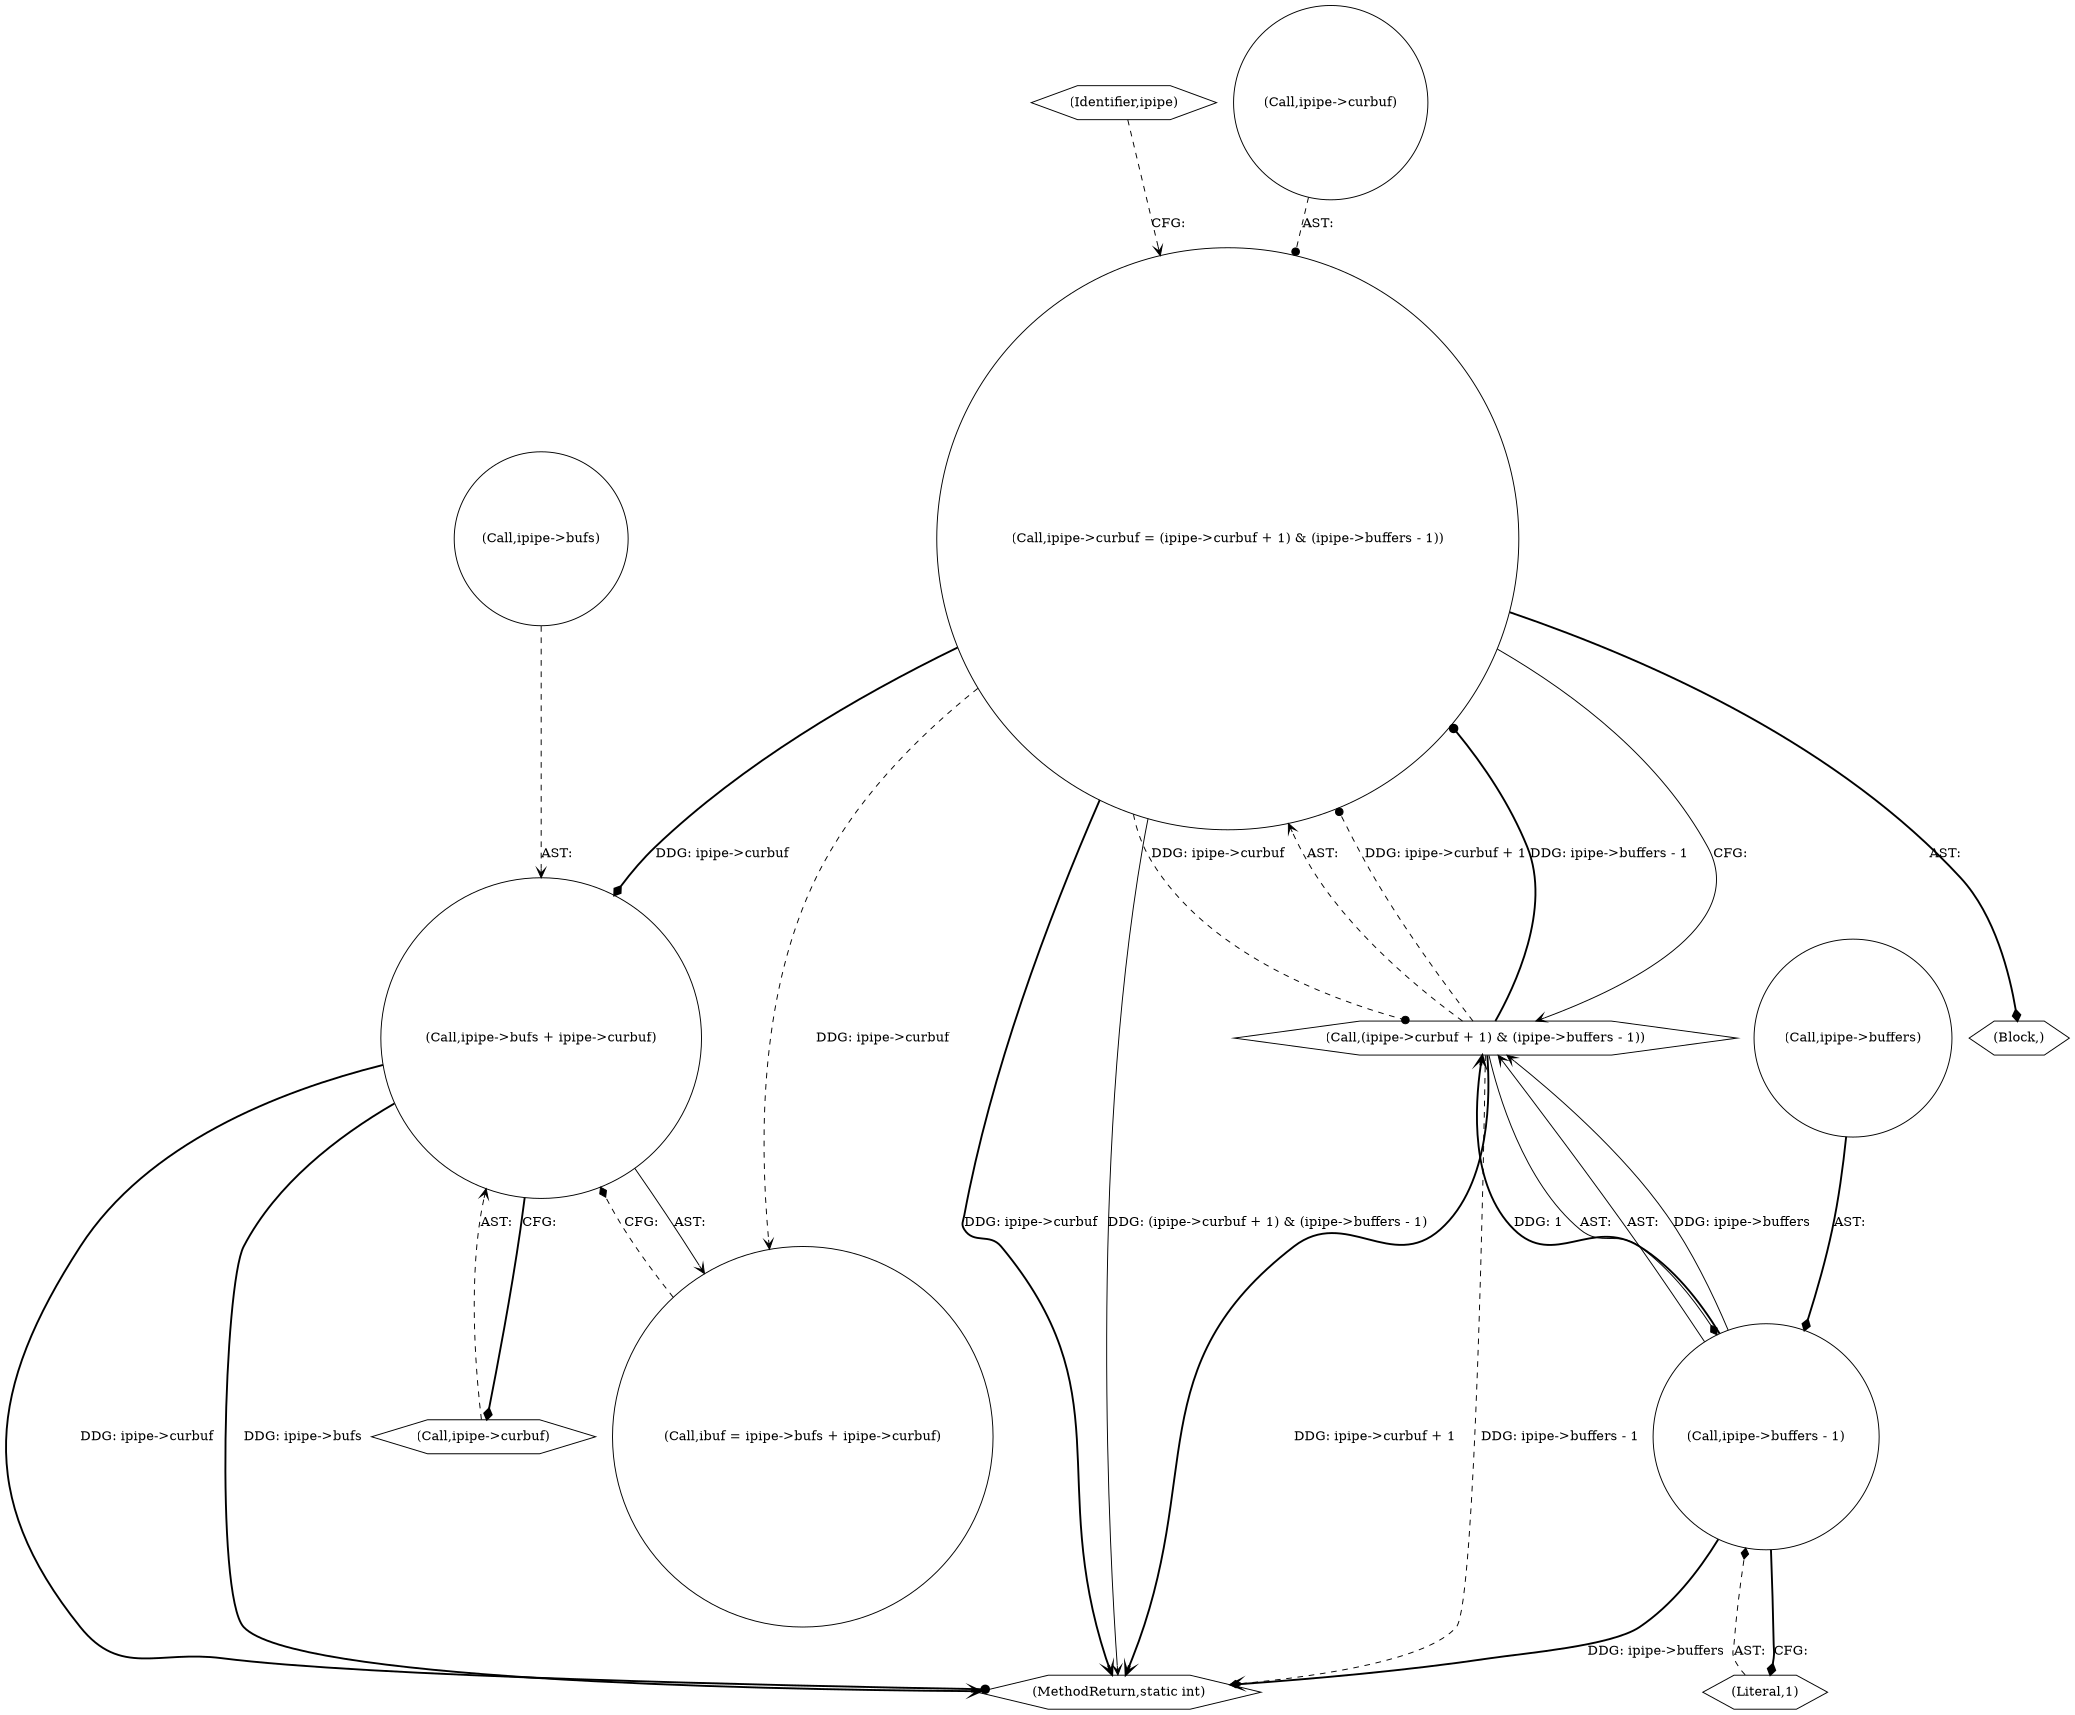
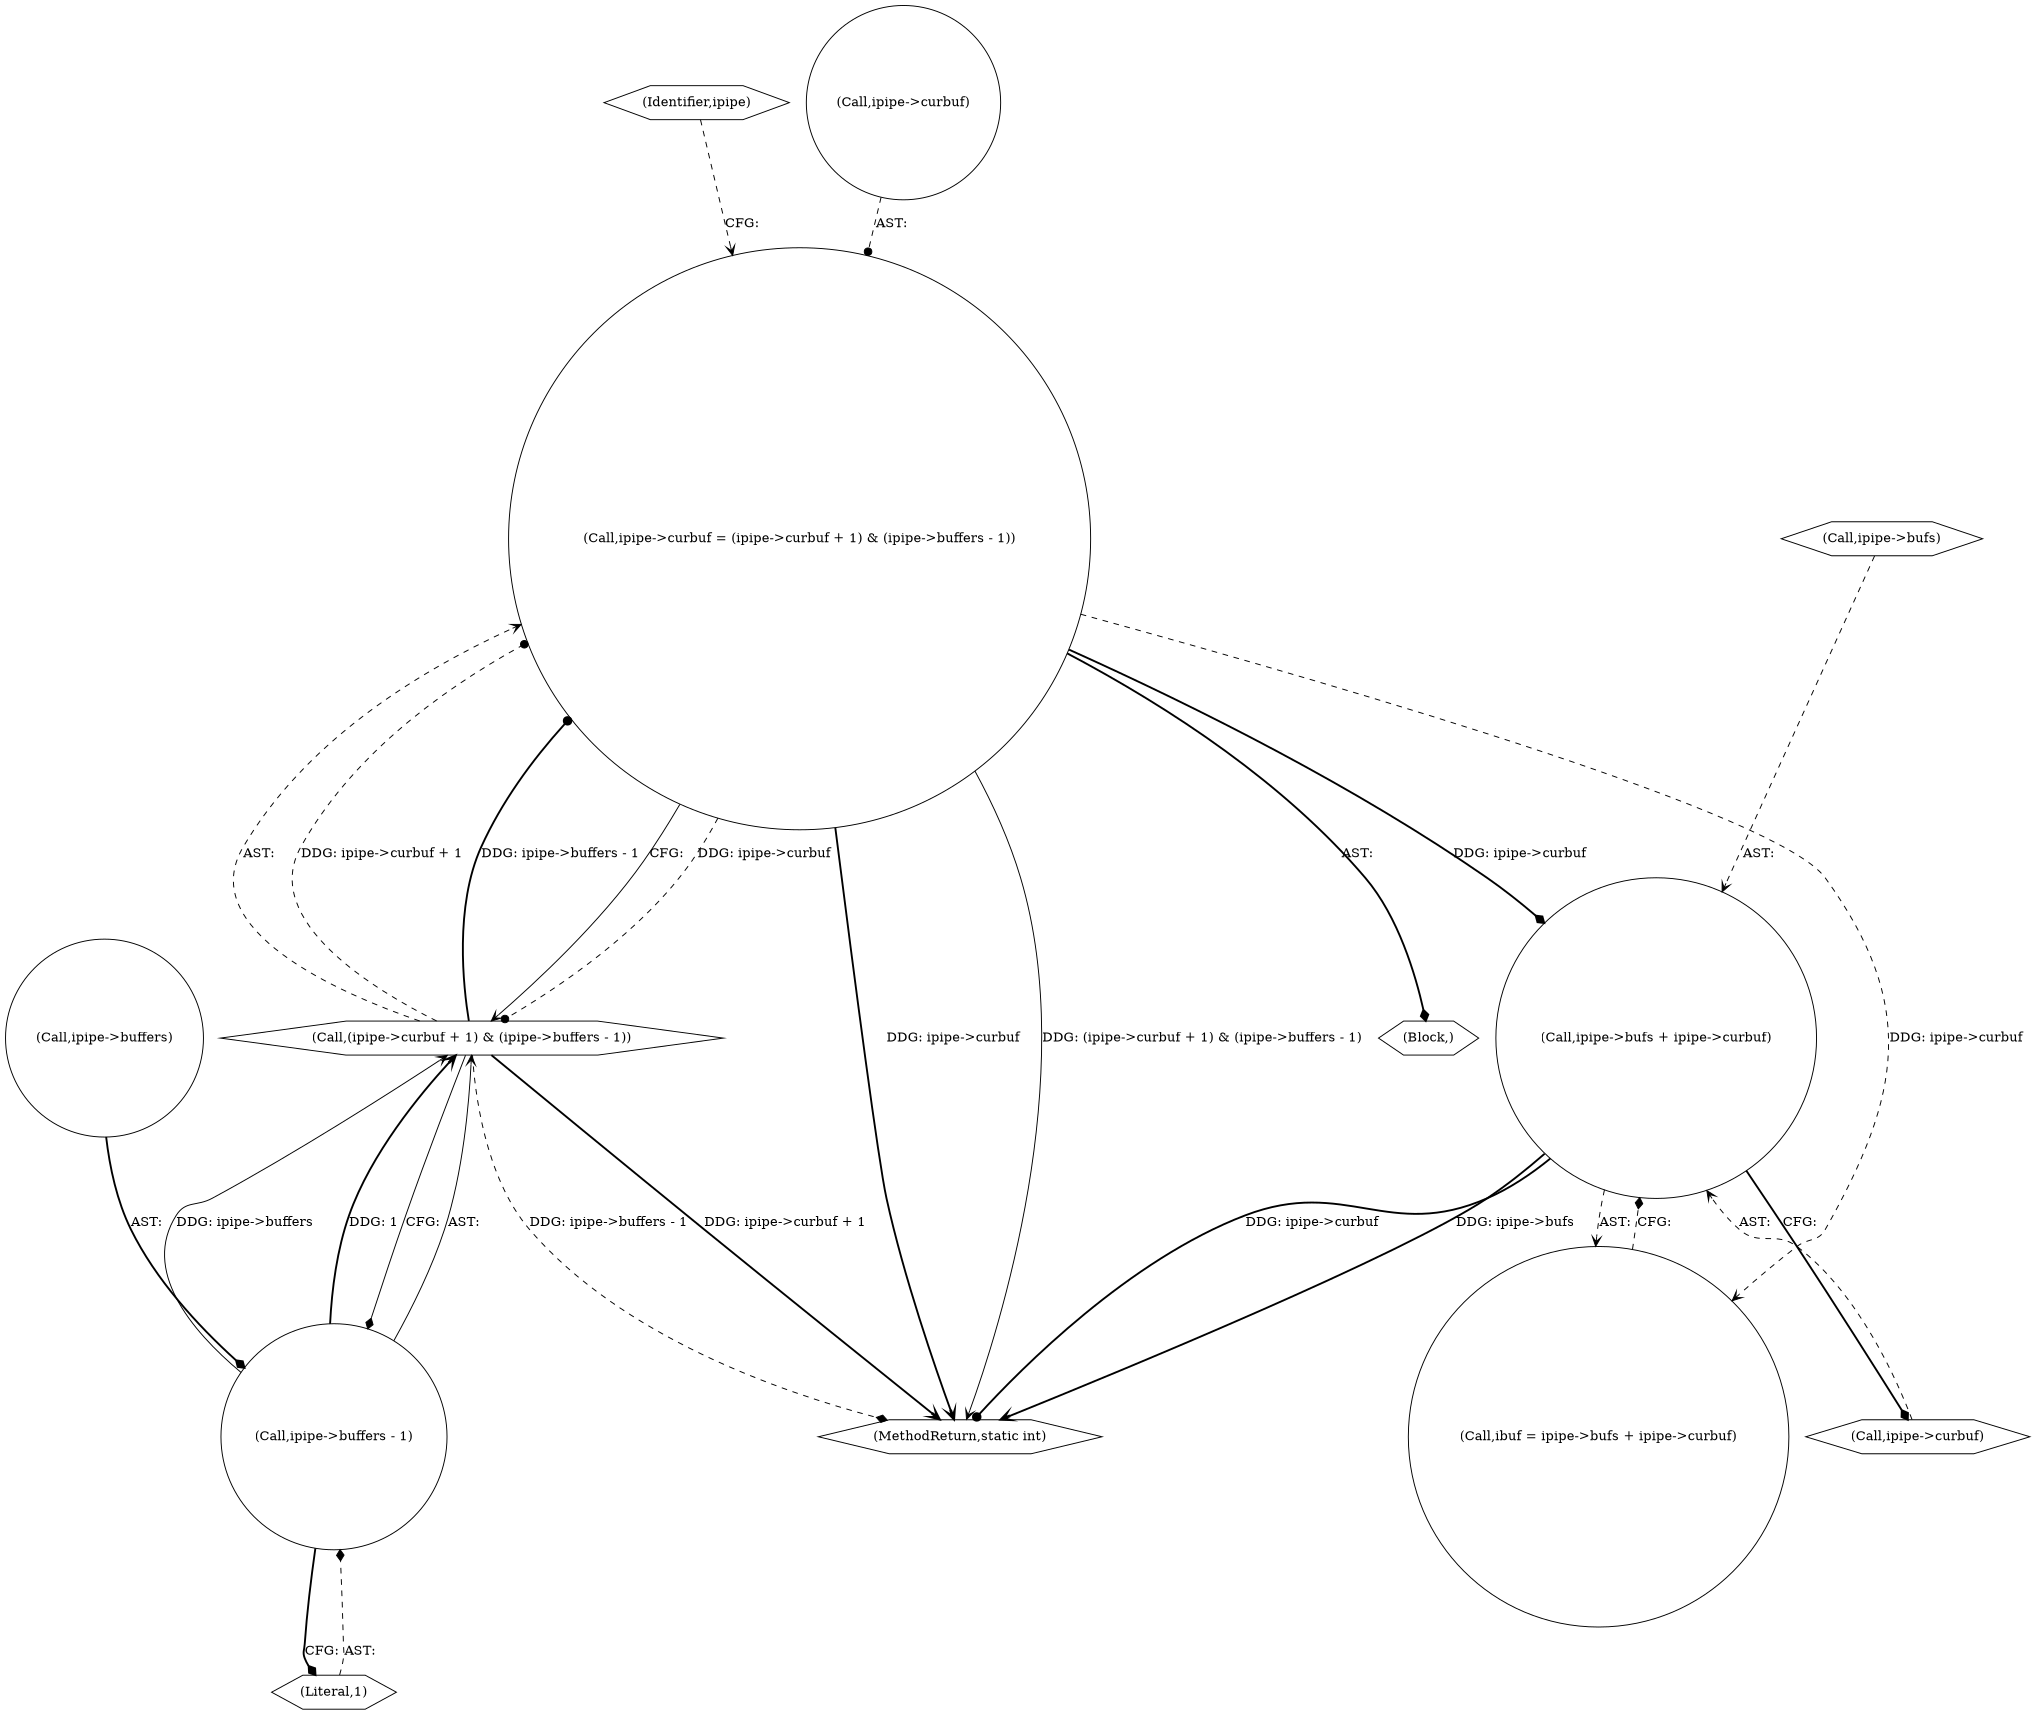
(541, 539) -> (1882, 539)
(668, 1216) -> (1600, 1213)
(1598, 1222) -> (425, 1222)
(1500, 1657) -> none
